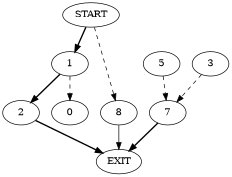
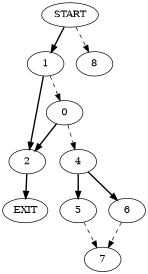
(211, 64) -> (127, 211)
(119, 134) -> none
(146, 134) -> none
none -> (48, 135)
none -> (78, 162)
